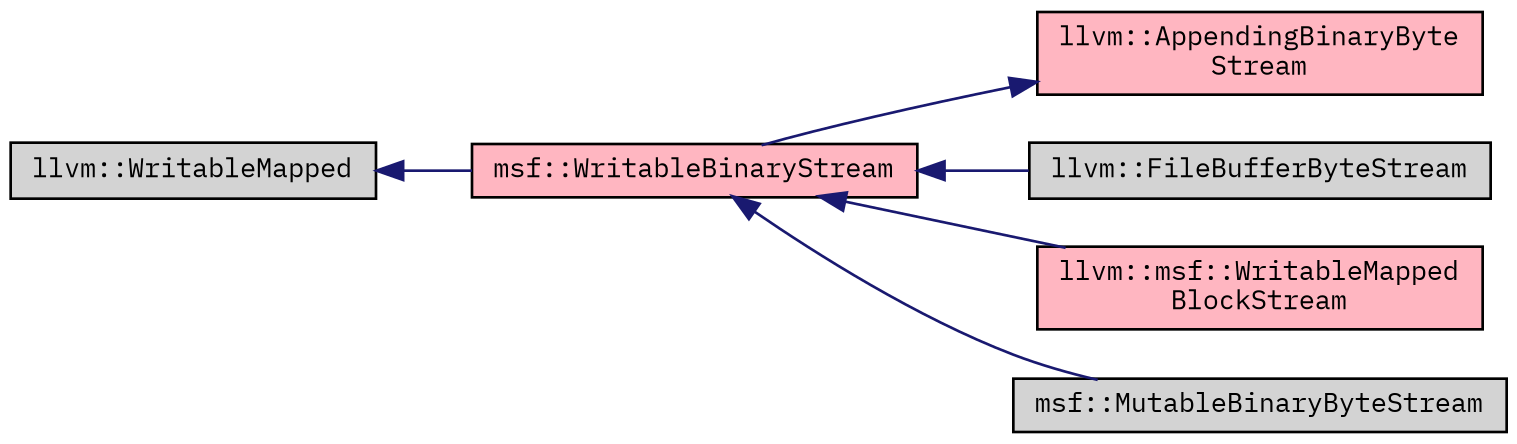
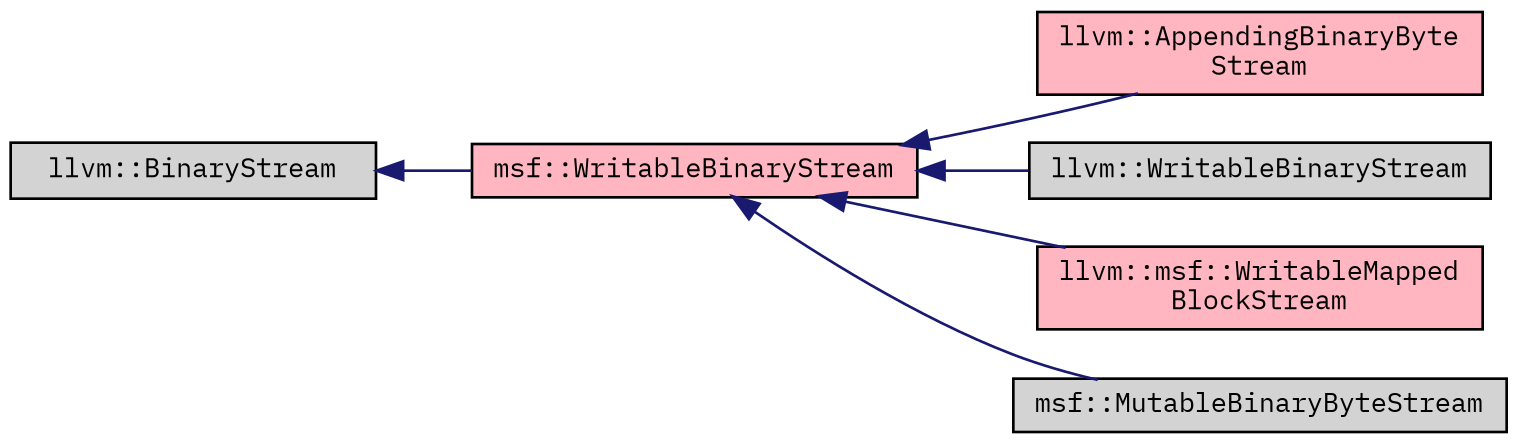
(885, 114) -> (1033, 118)
(193, 171) -> (193, 171)
(1260, 171) -> (1260, 171)
